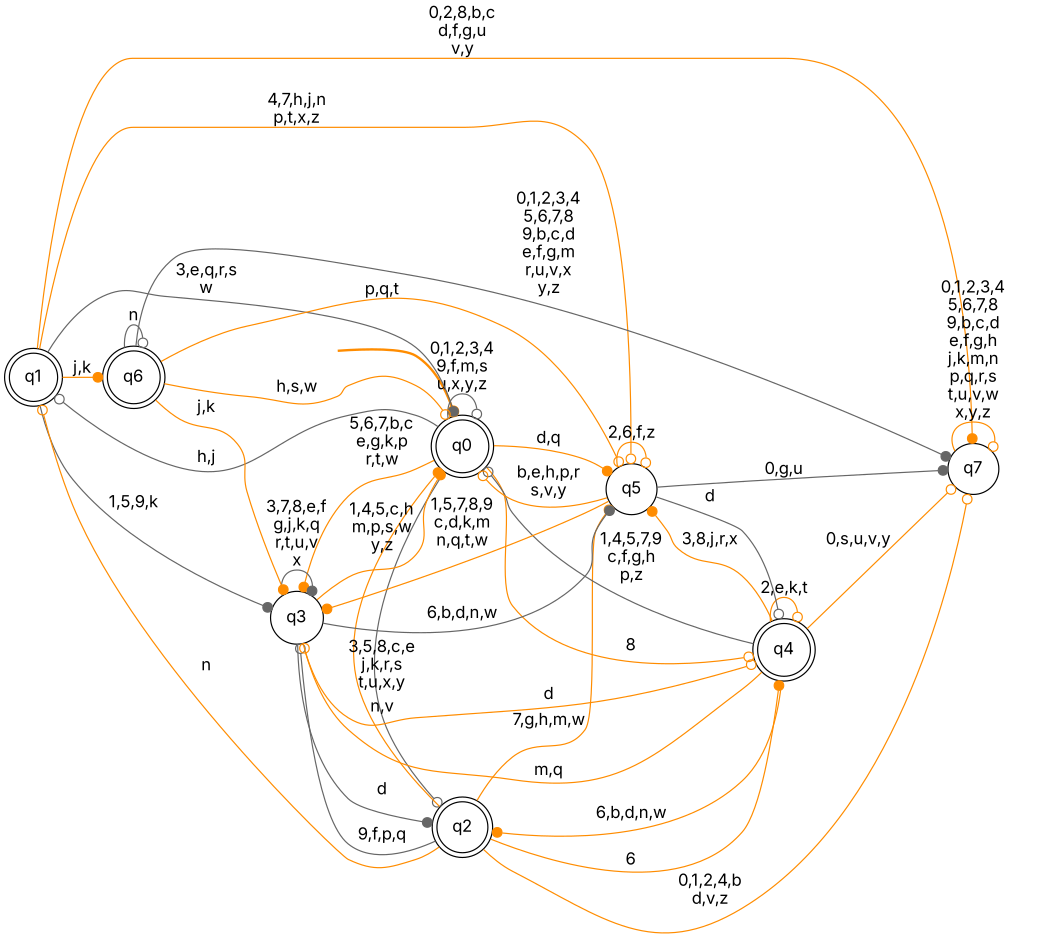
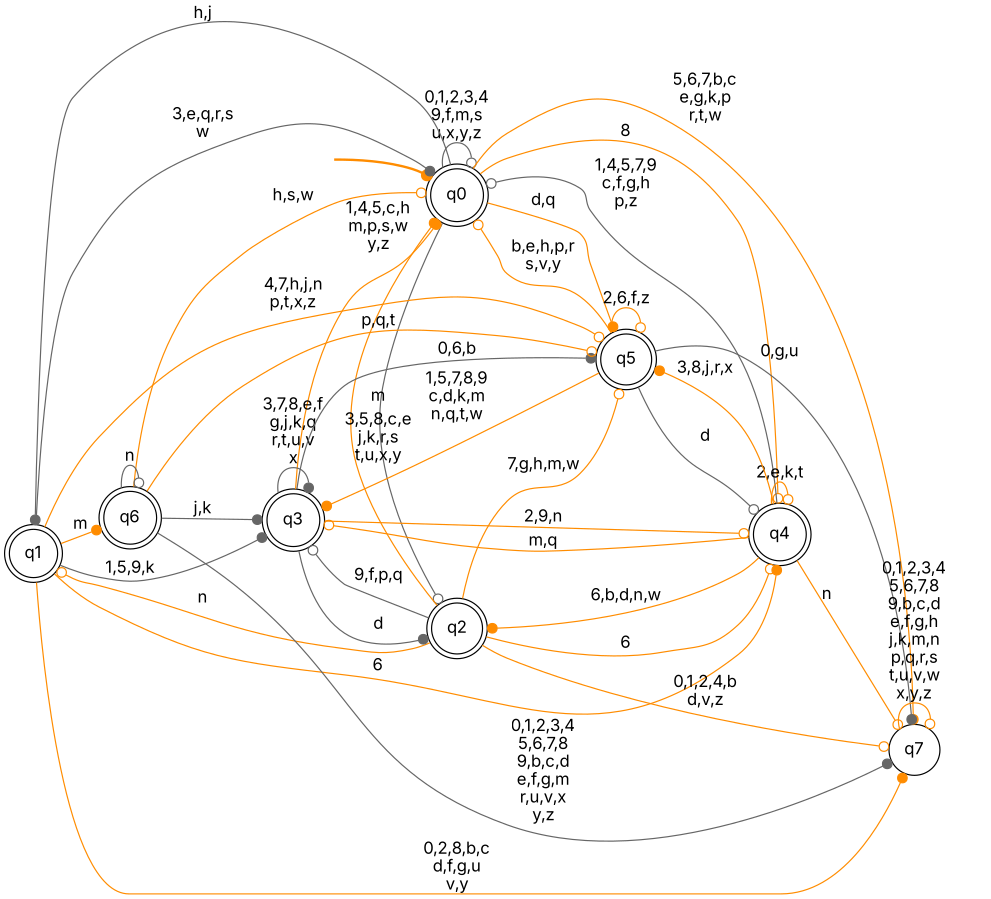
(82, 368) -> (81, 524)
(239, 446) -> (207, 519)
(257, 458) -> (87, 84)
(632, 489) -> (626, 359)
(347, 497) -> (816, 284)
(859, 540) -> (827, 595)
(462, 614) -> (457, 349)
(297, 618) -> (293, 520)
none -> (438, 691)
(549, 695) -> (543, 517)
(382, 707) -> (378, 396)
(692, 863) -> (645, 654)
